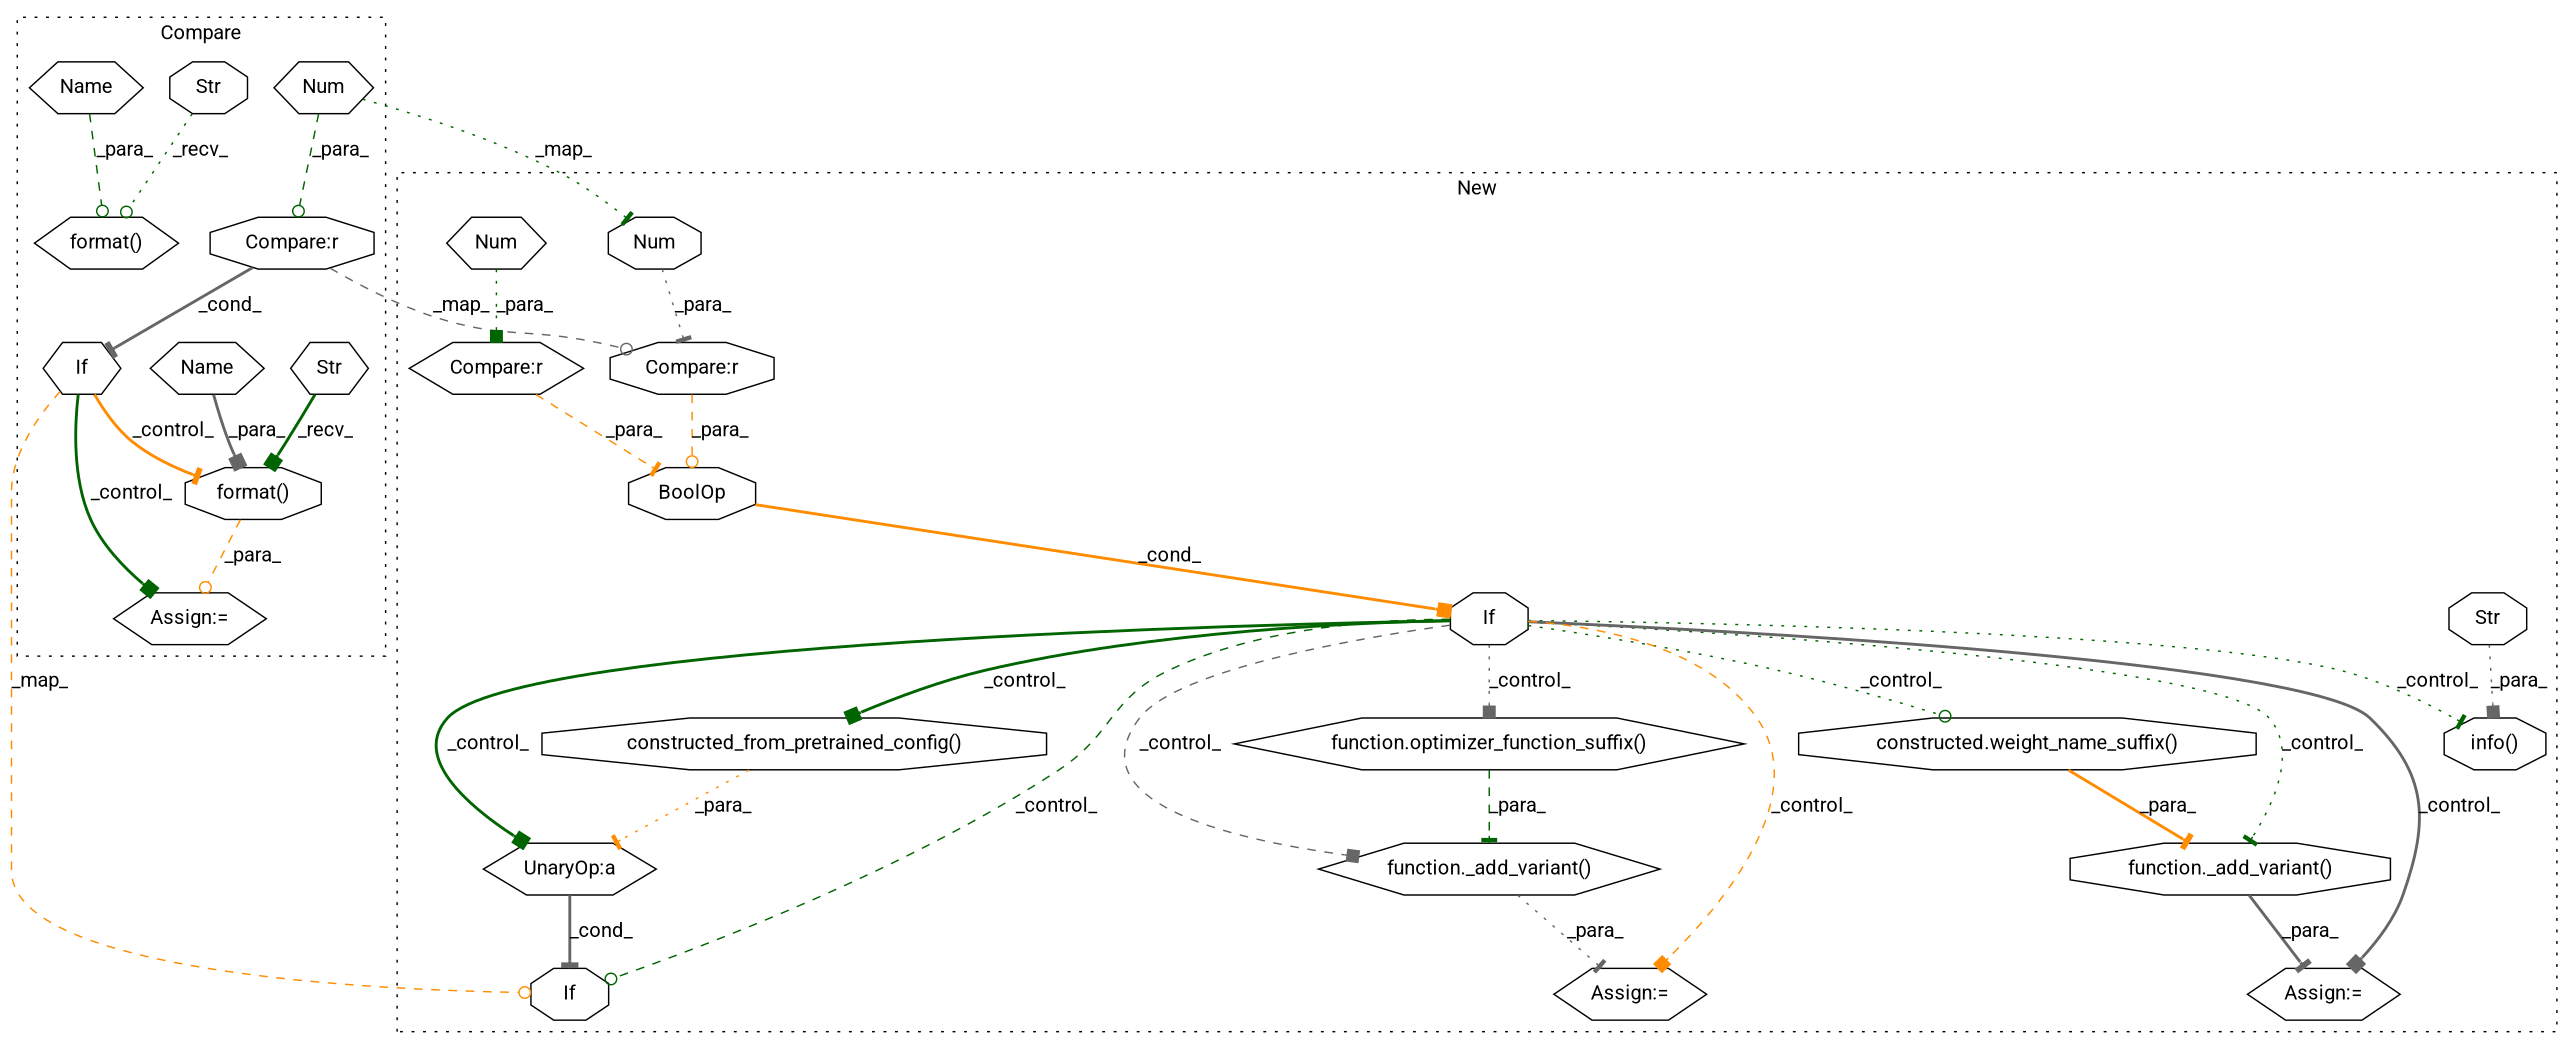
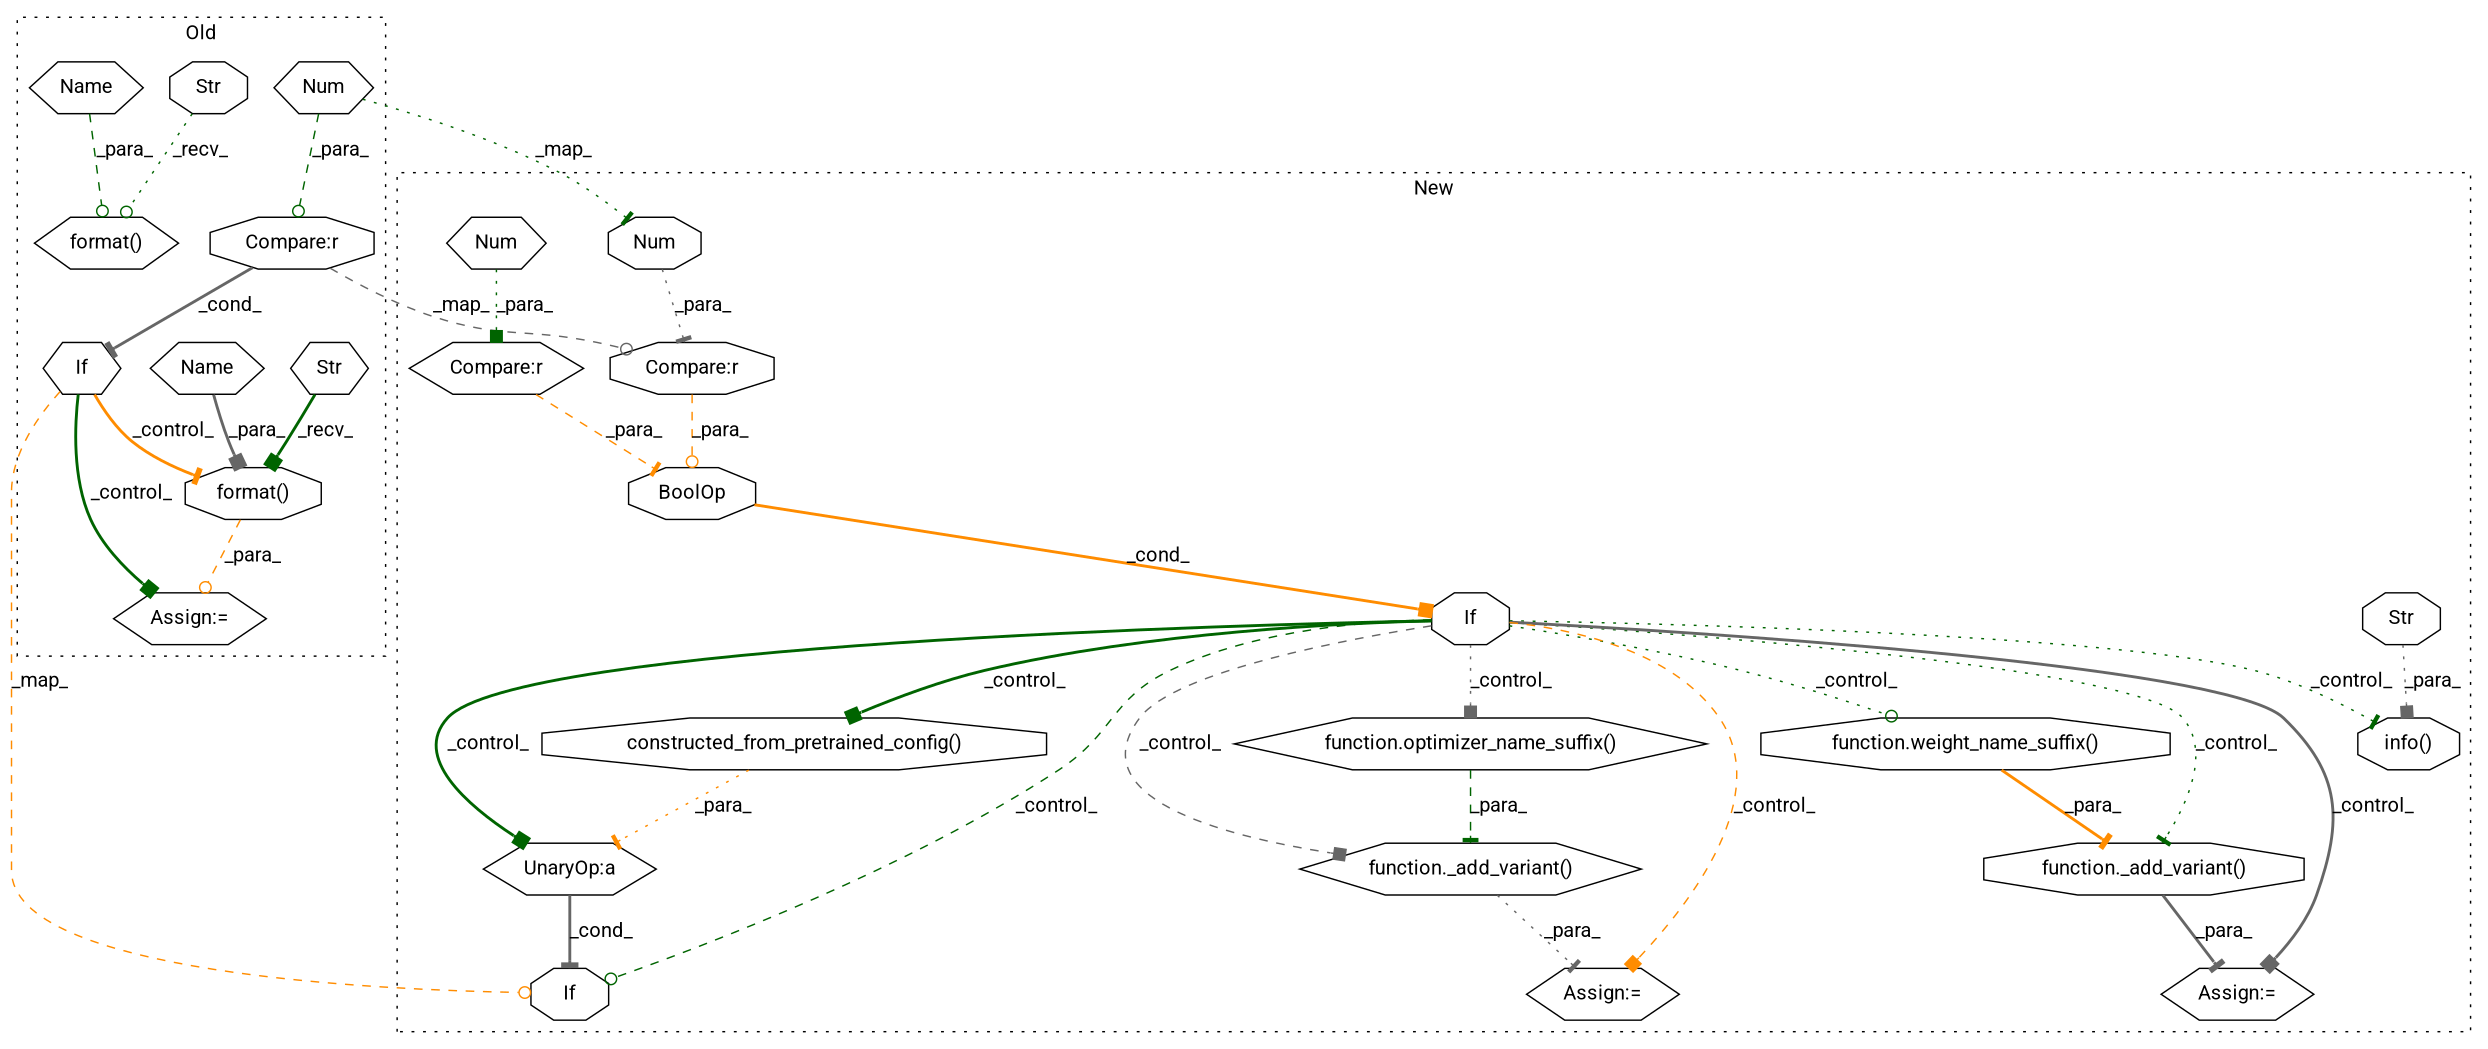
(201, 34) -> (201, 34)
(1489, 744) -> (1471, 744)
(2027, 744) -> (1966, 744)
